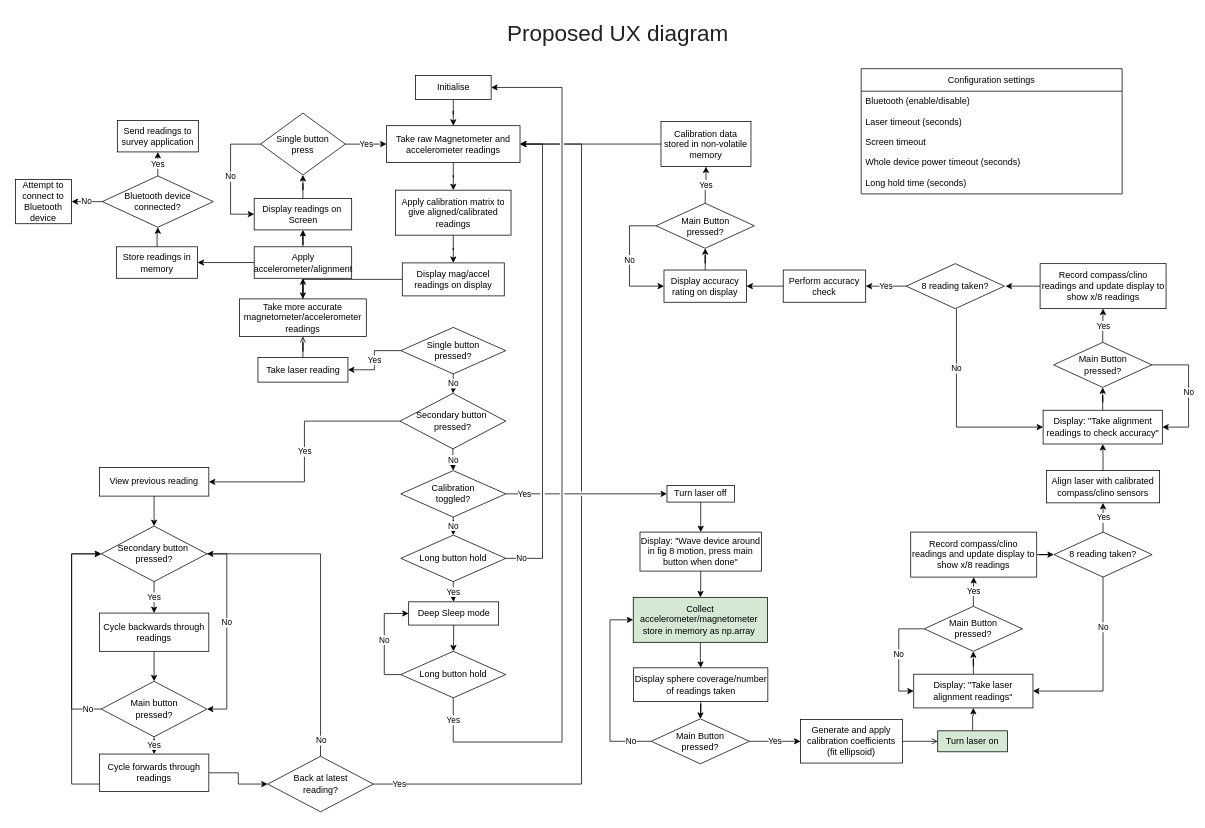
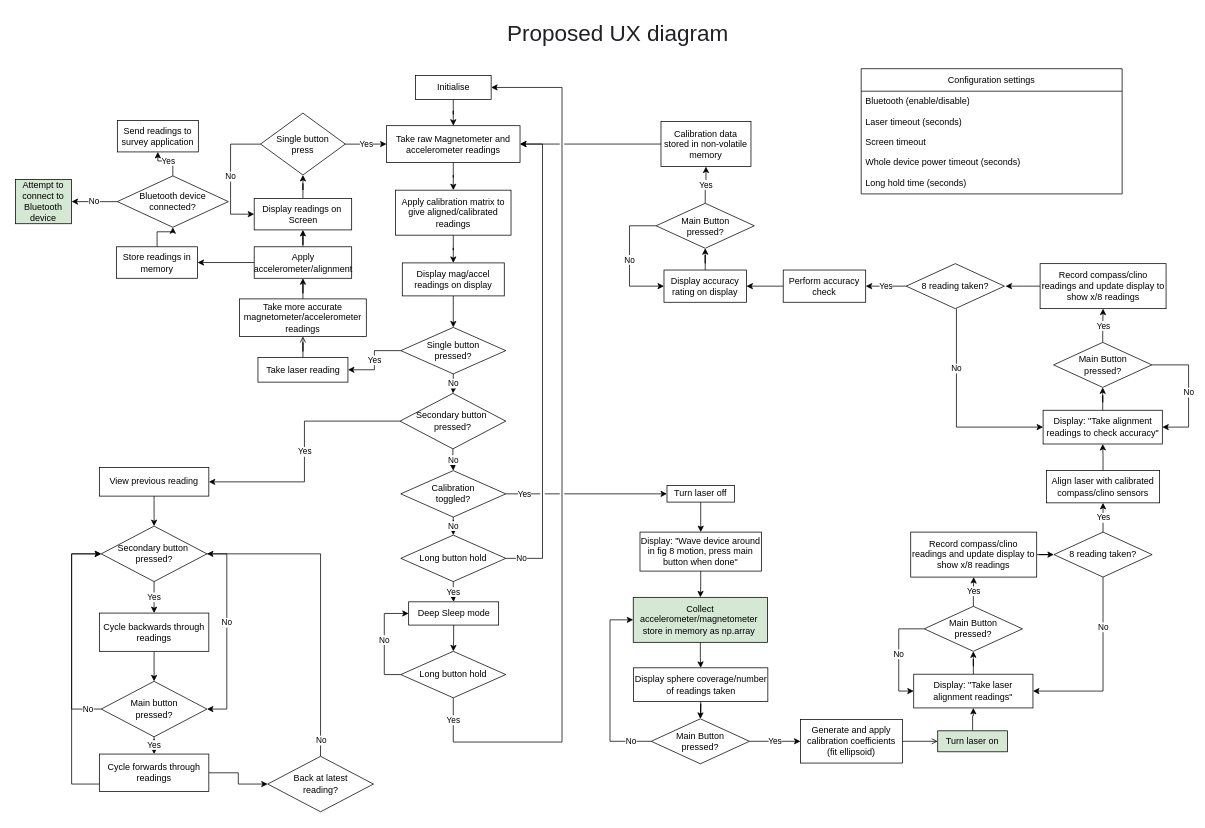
(44, 202) -> (44, 202)
(158, 202) -> (173, 202)
(352, 279) -> (453, 309)
(582, 569) -> none
